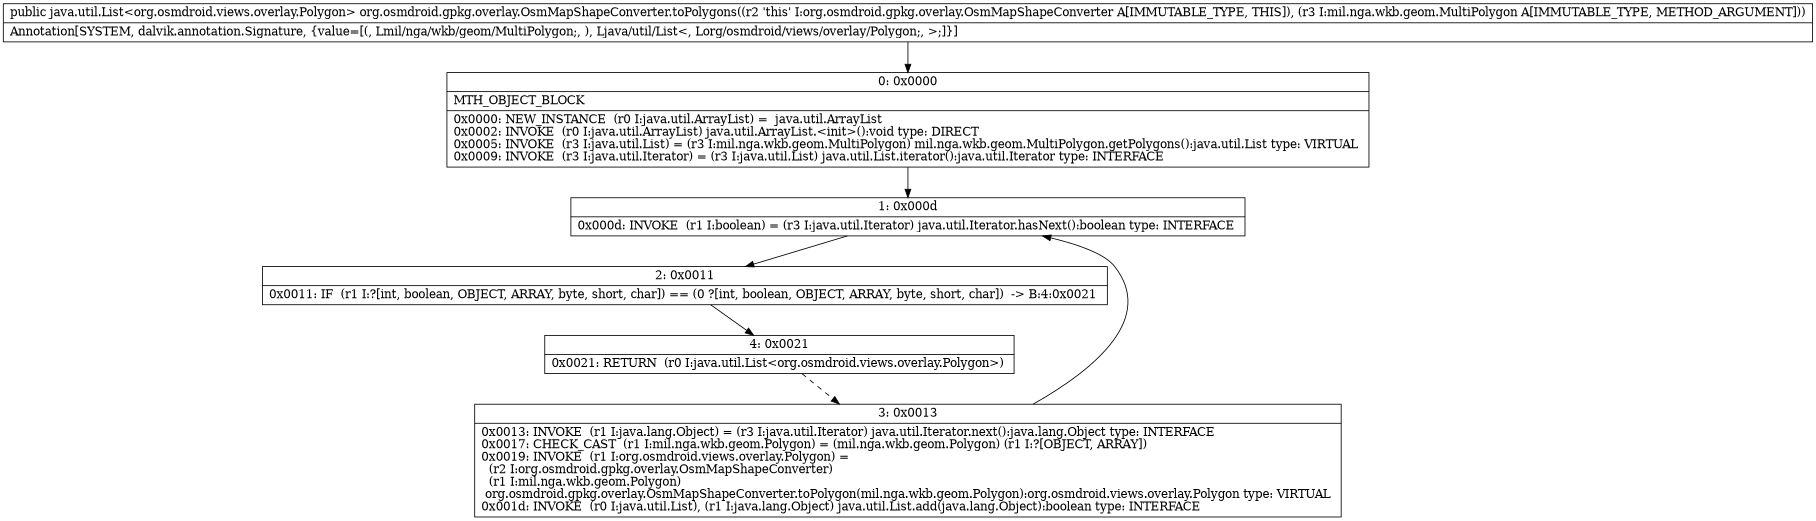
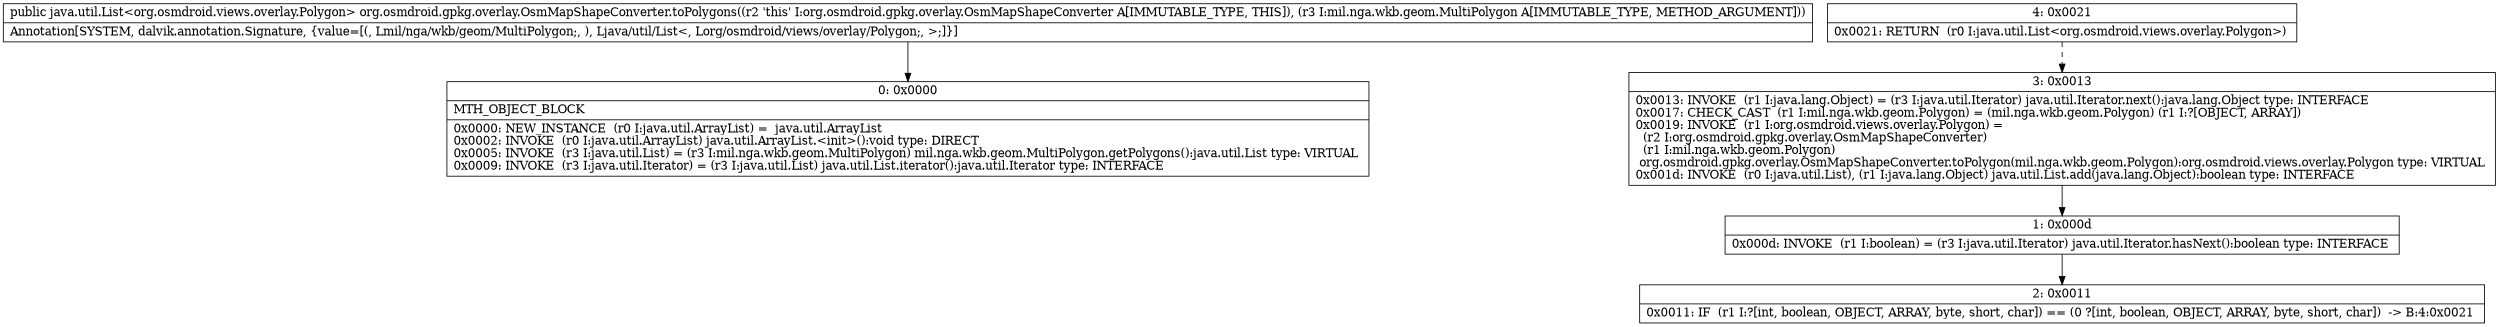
(908, 178) -> none
(729, 318) -> none
